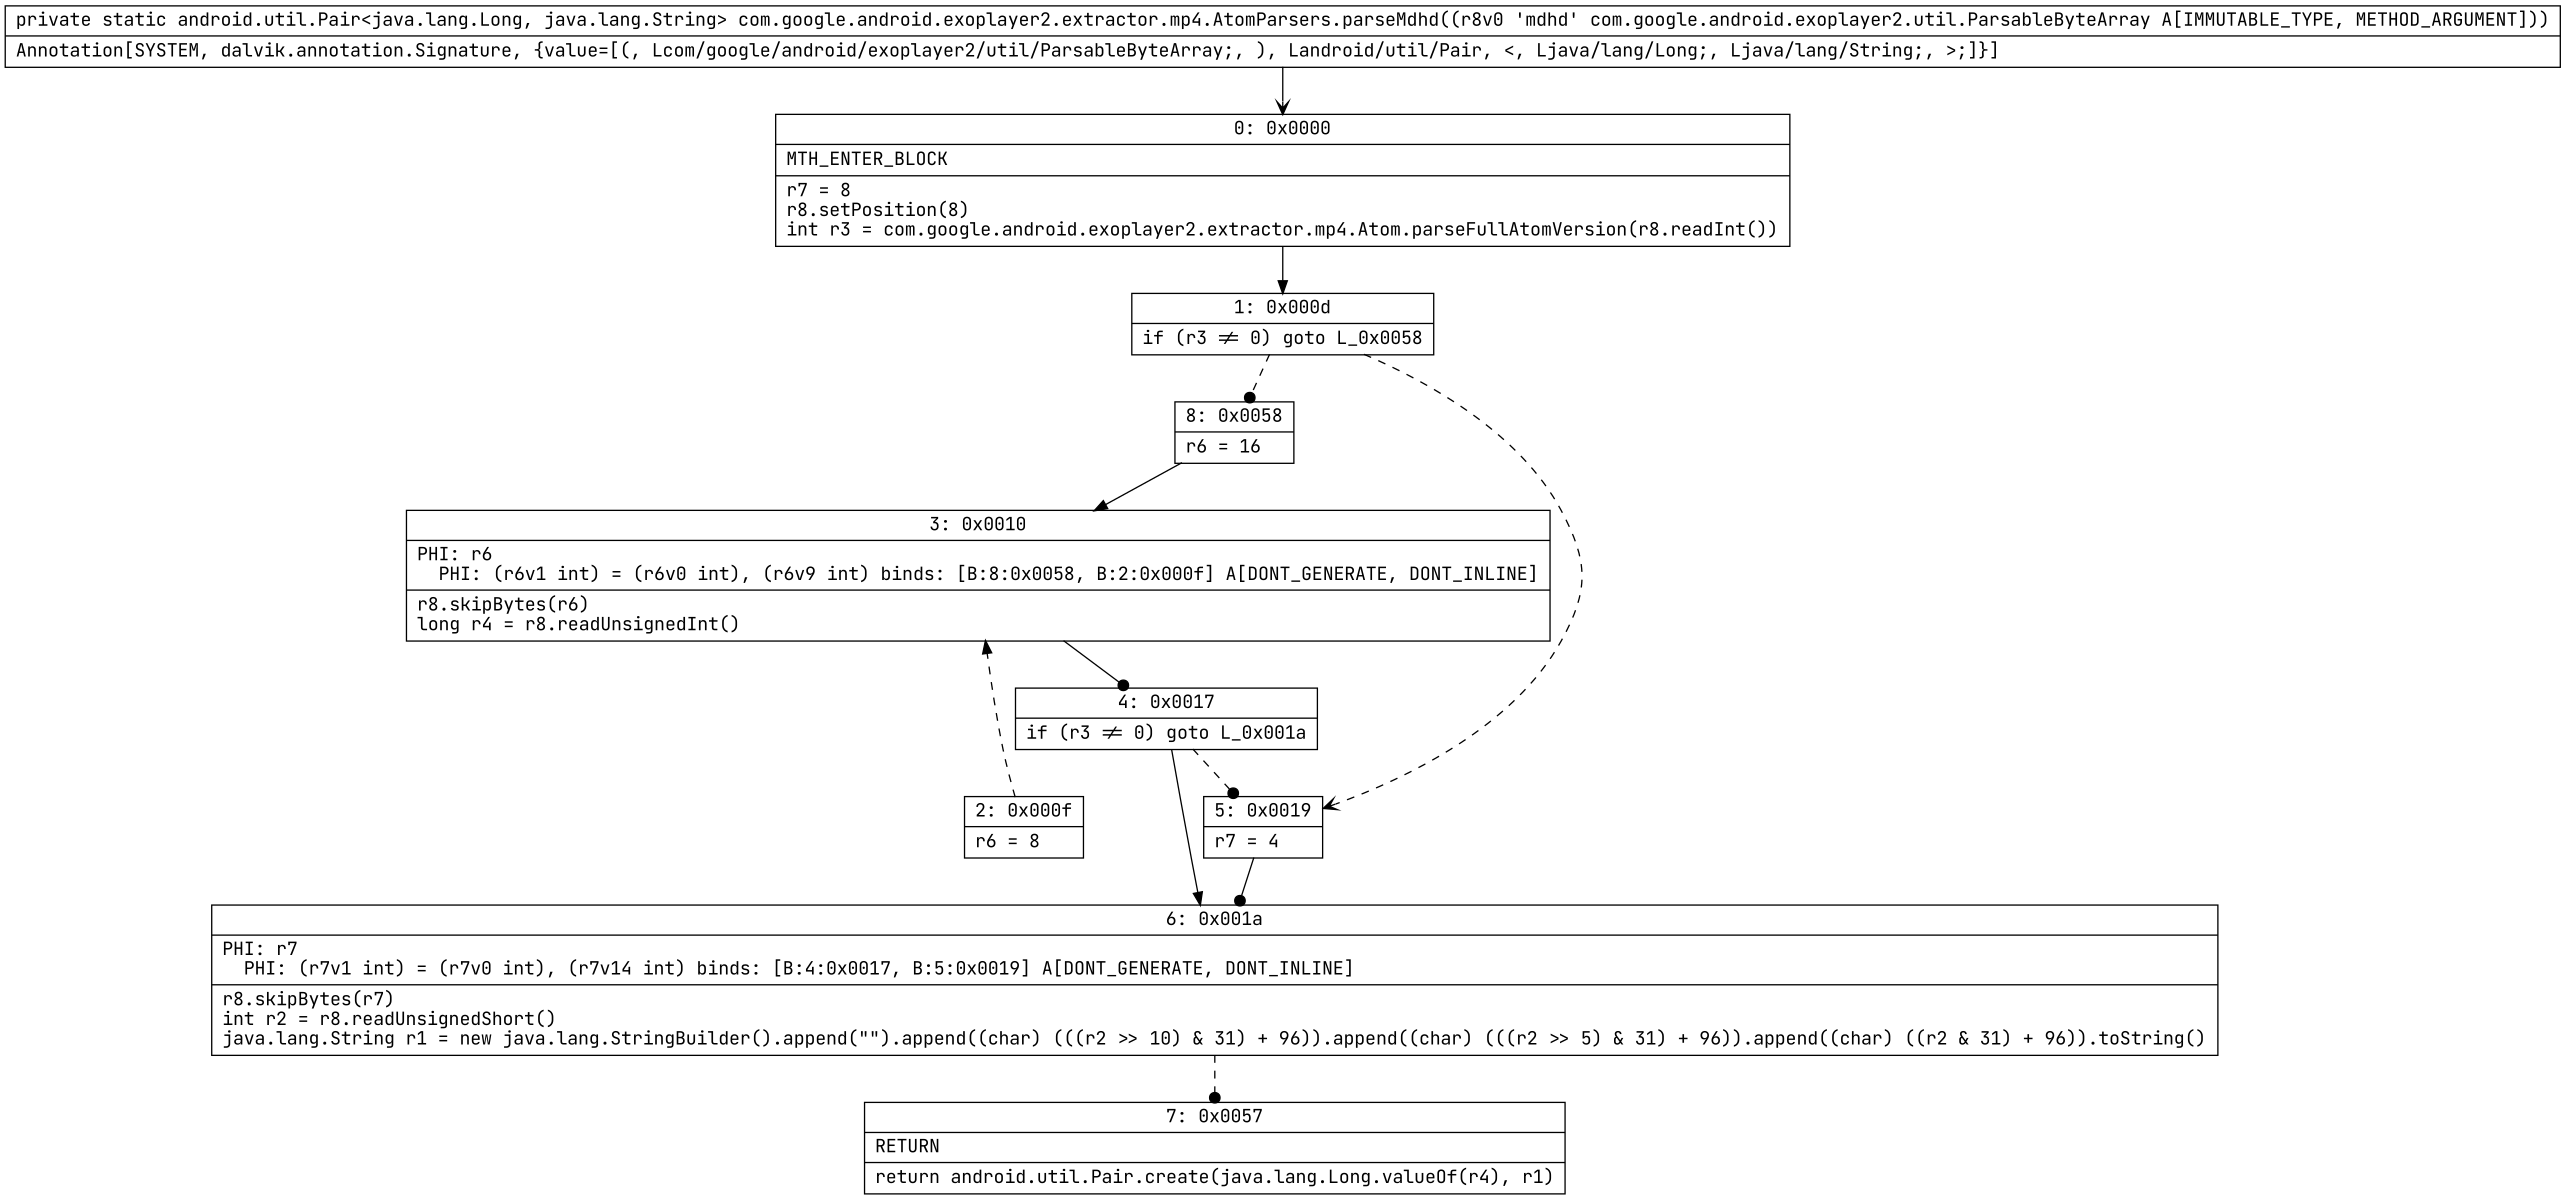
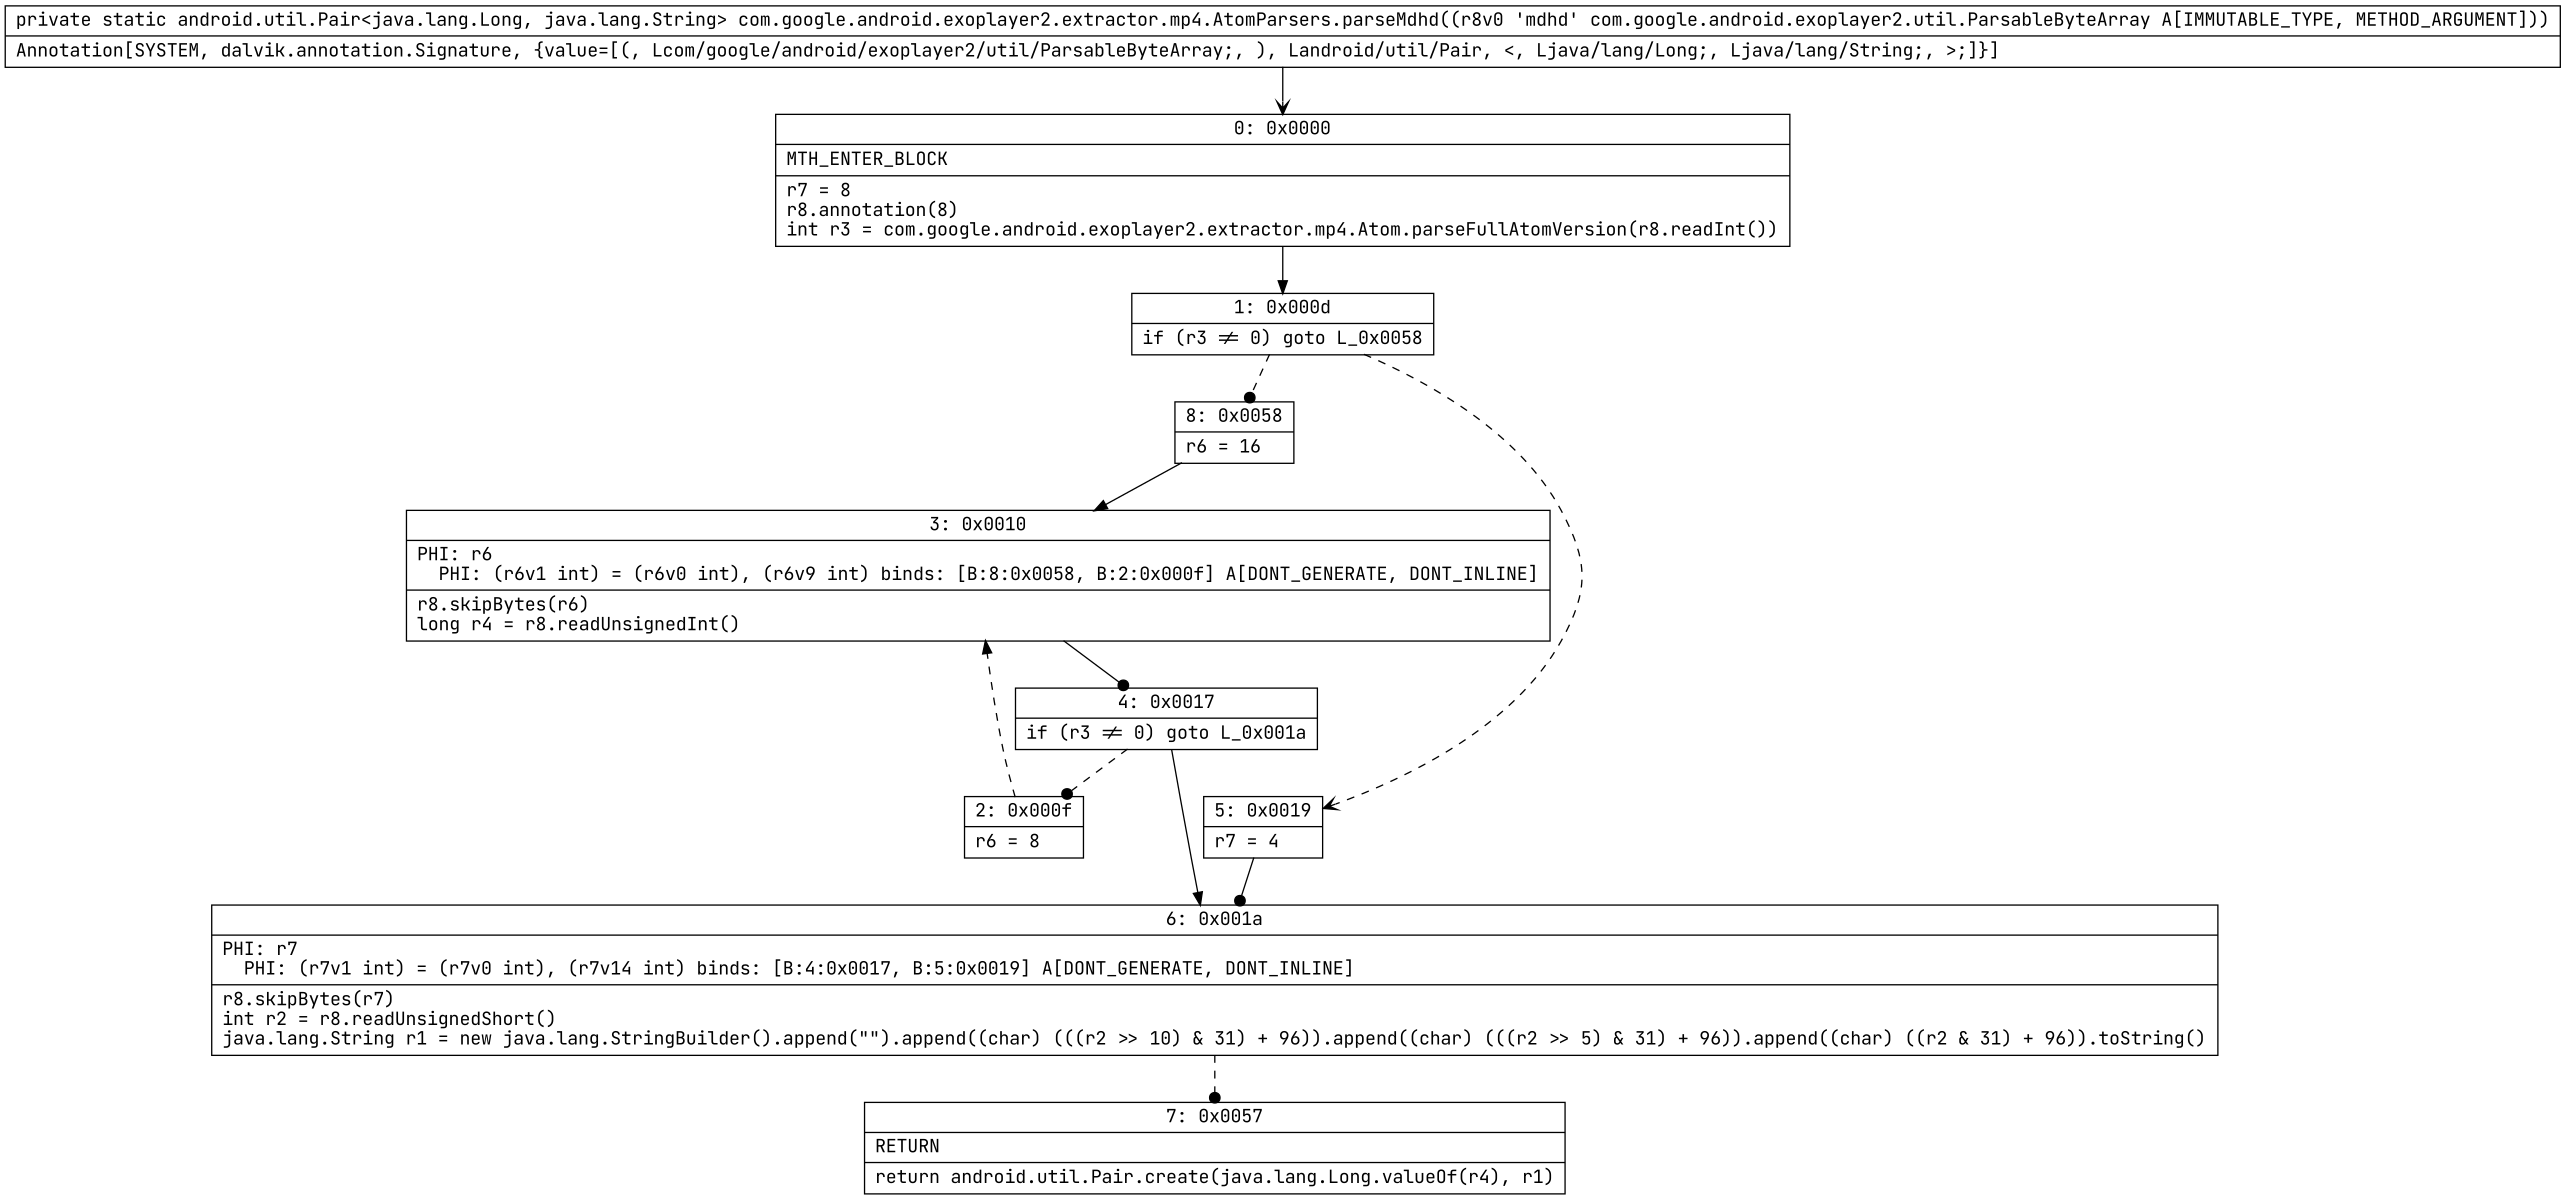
(878, 210) -> (873, 210)
(1211, 769) -> (1100, 770)
